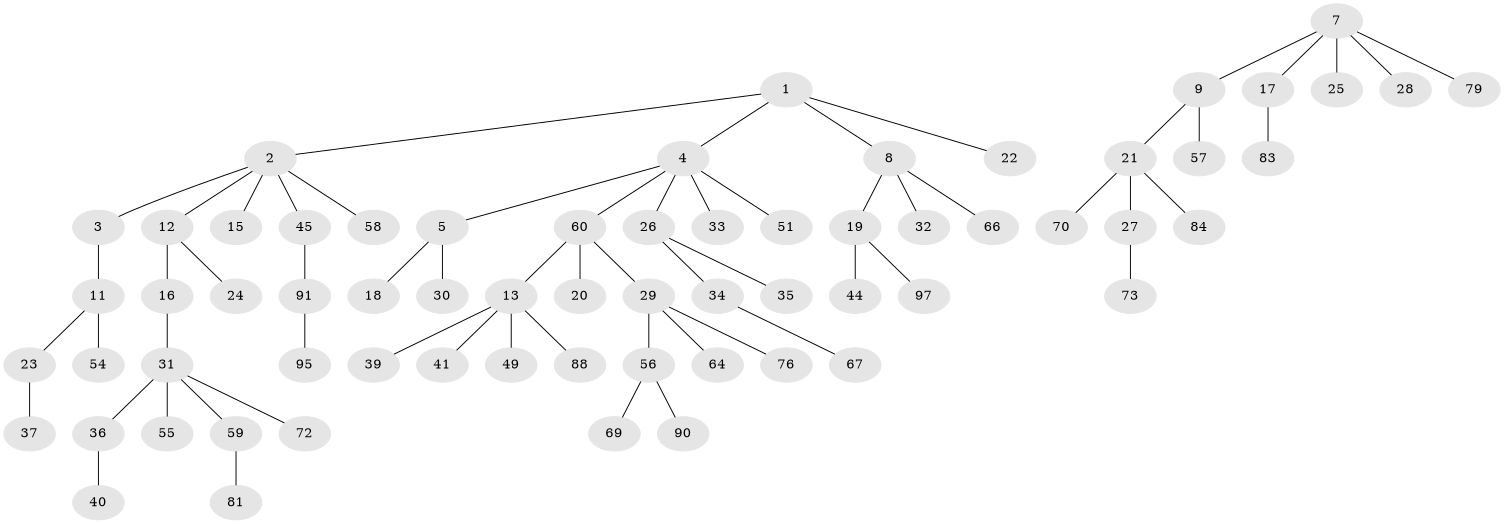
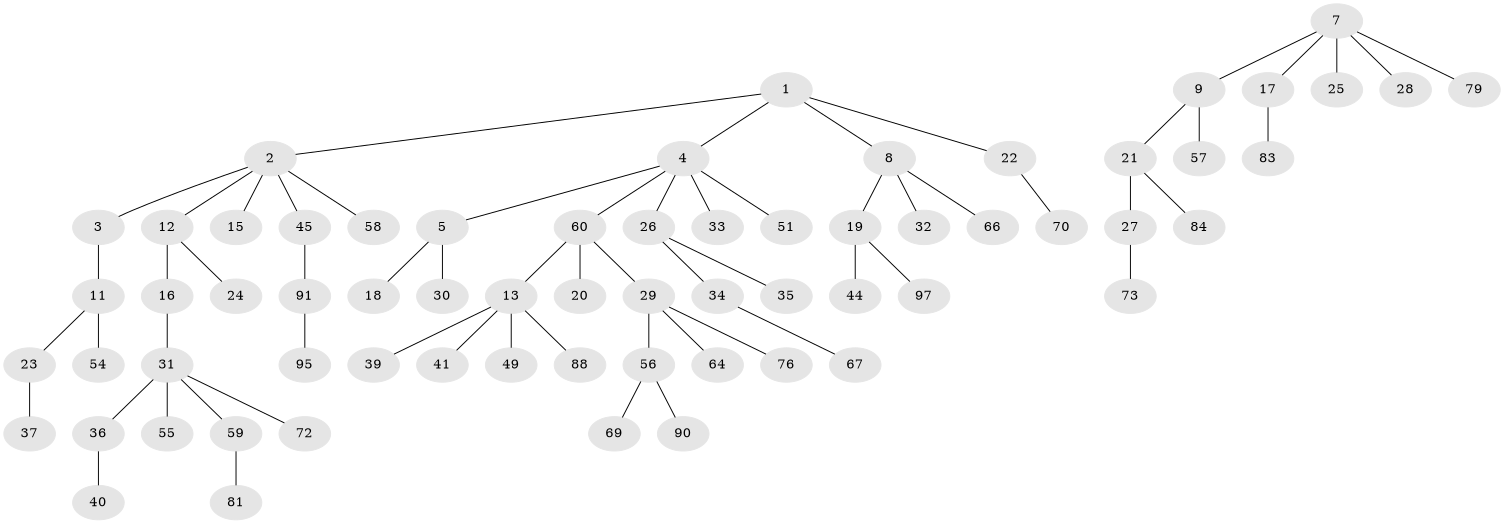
(1096, 193) -> (1036, 193)
